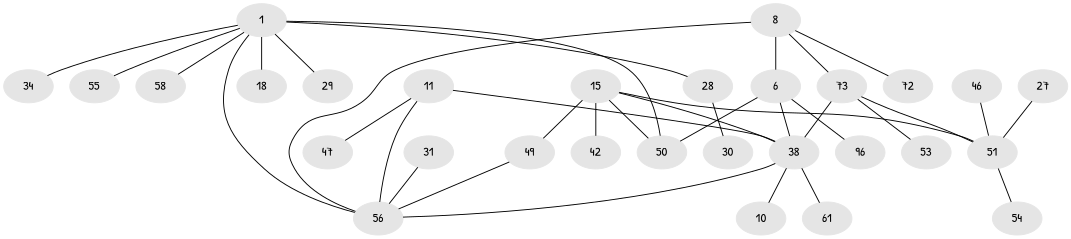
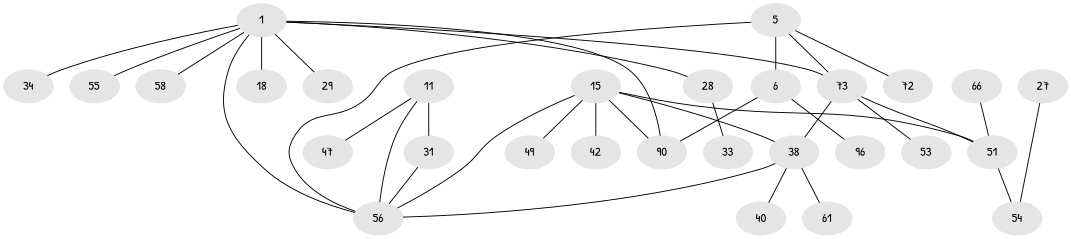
(776, 20) -> (776, 20)
none -> (583, 40)
(977, 86) -> (977, 86)
(607, 111) -> (429, 119)
(785, 119) -> none
(1018, 119) -> (1030, 152)
(662, 152) -> (662, 152)
(728, 152) -> (728, 152)
(454, 185) -> (483, 147)
(761, 218) -> (761, 218)
